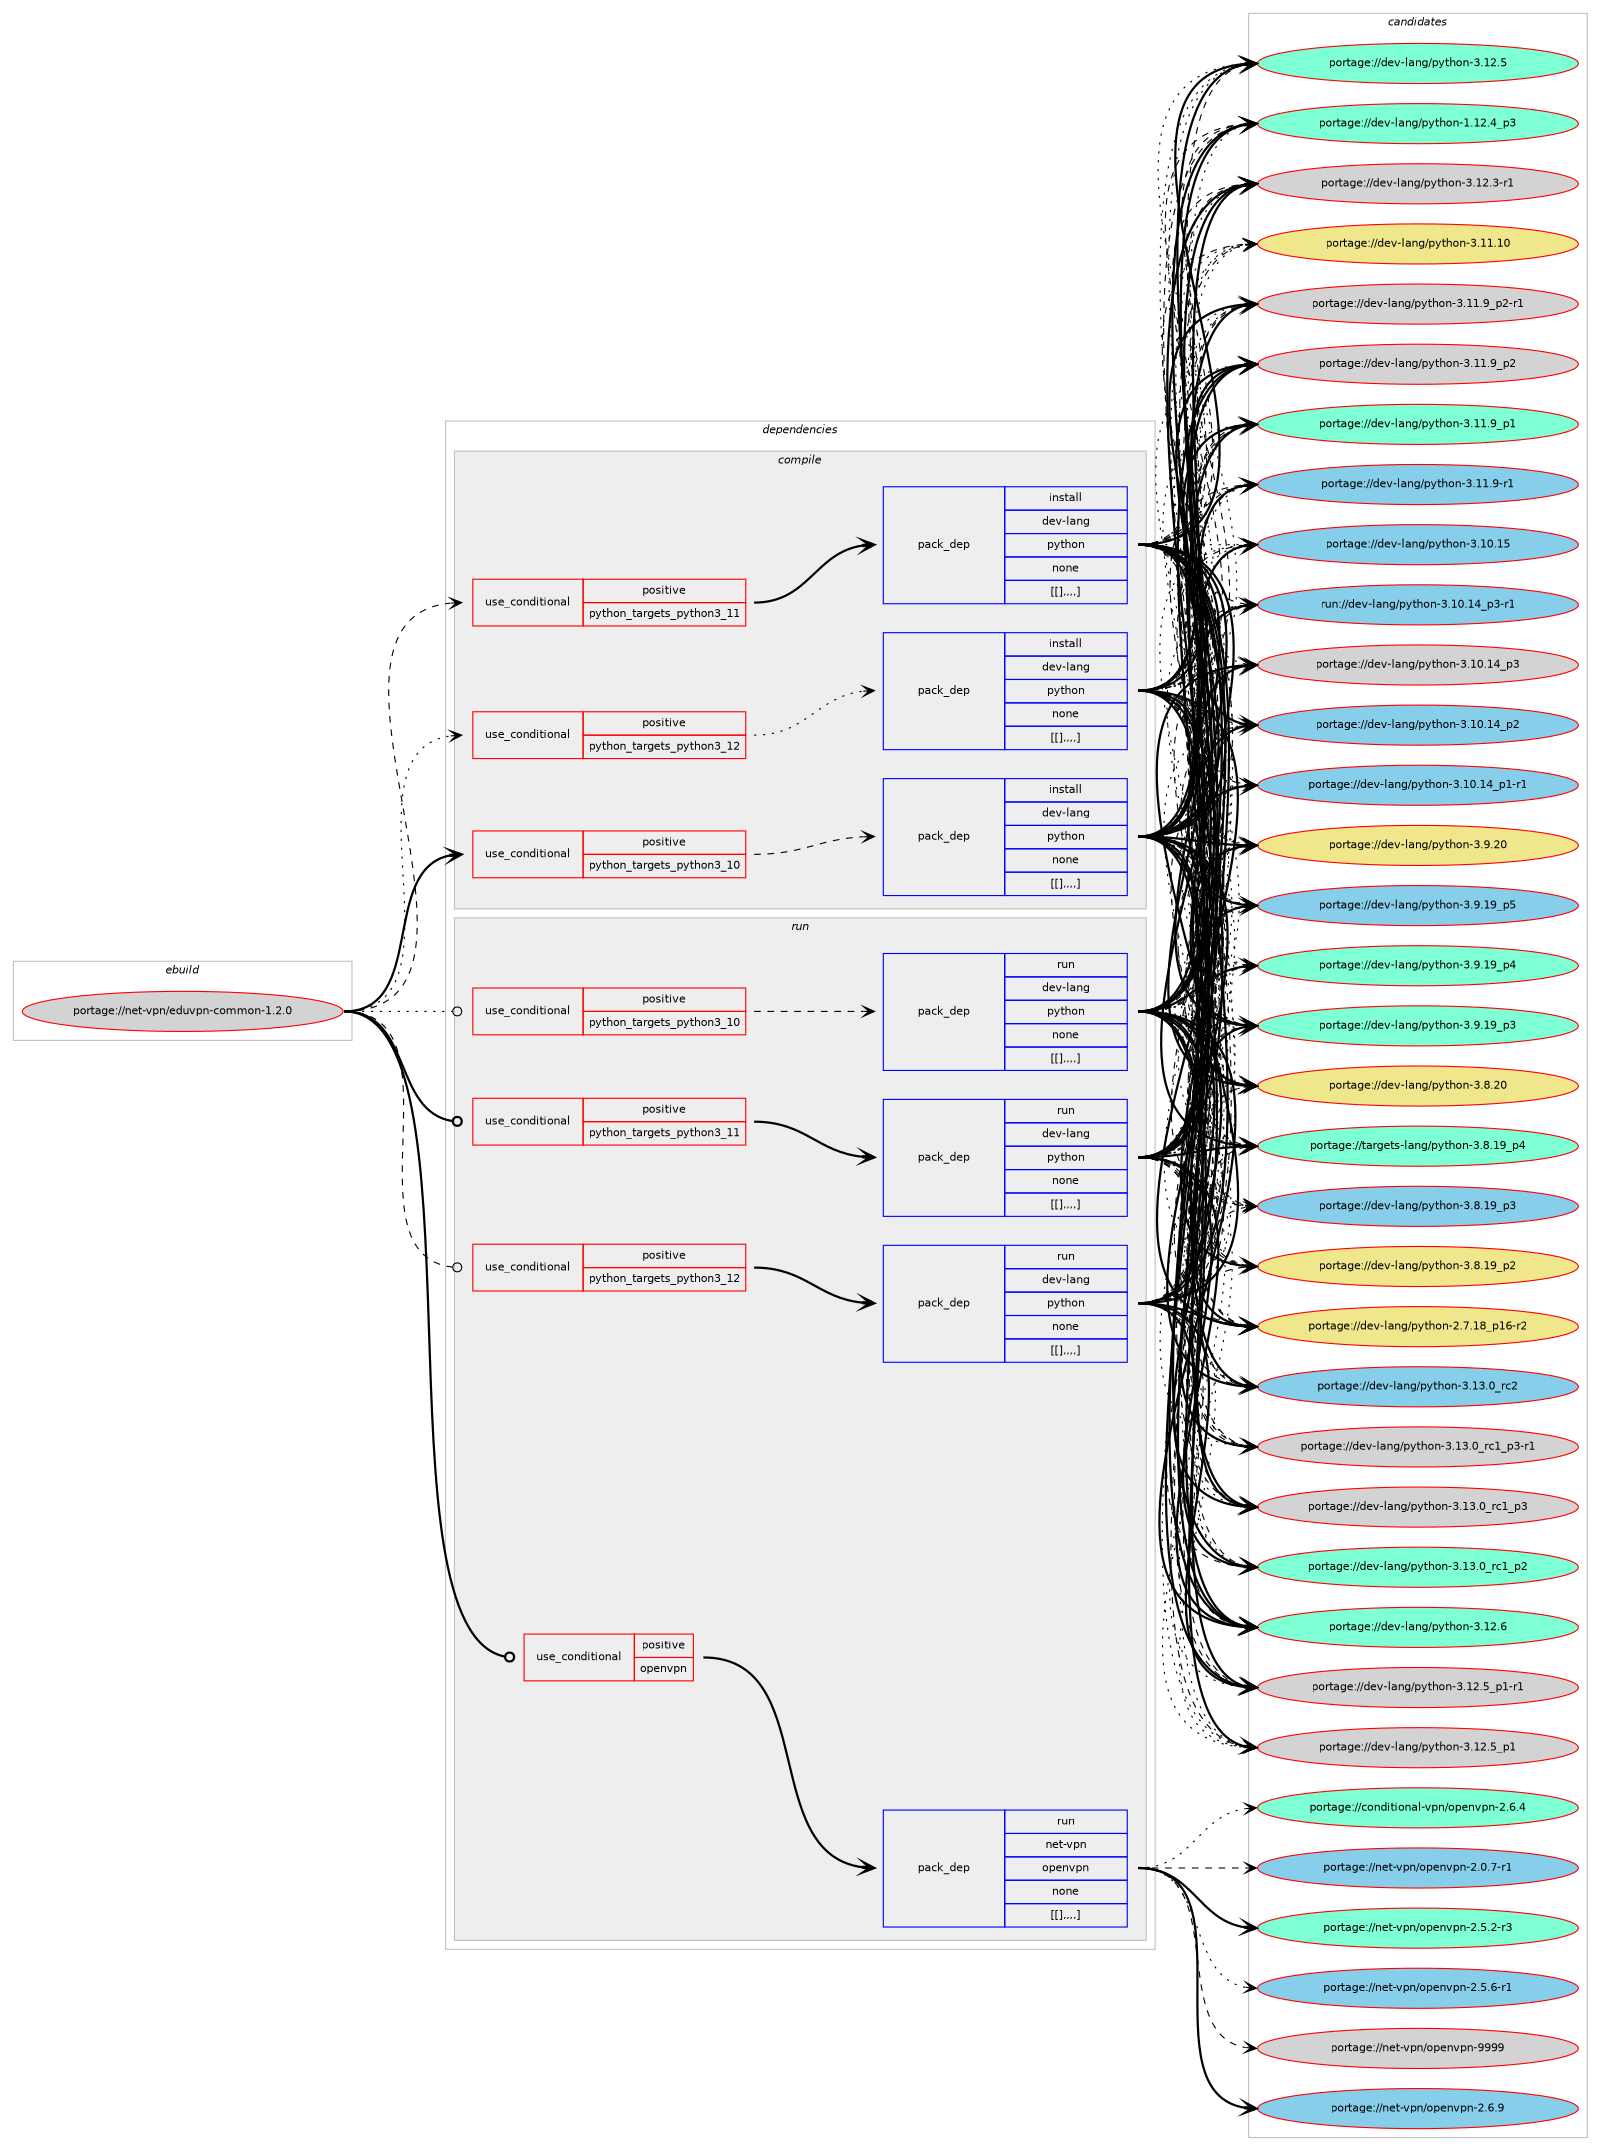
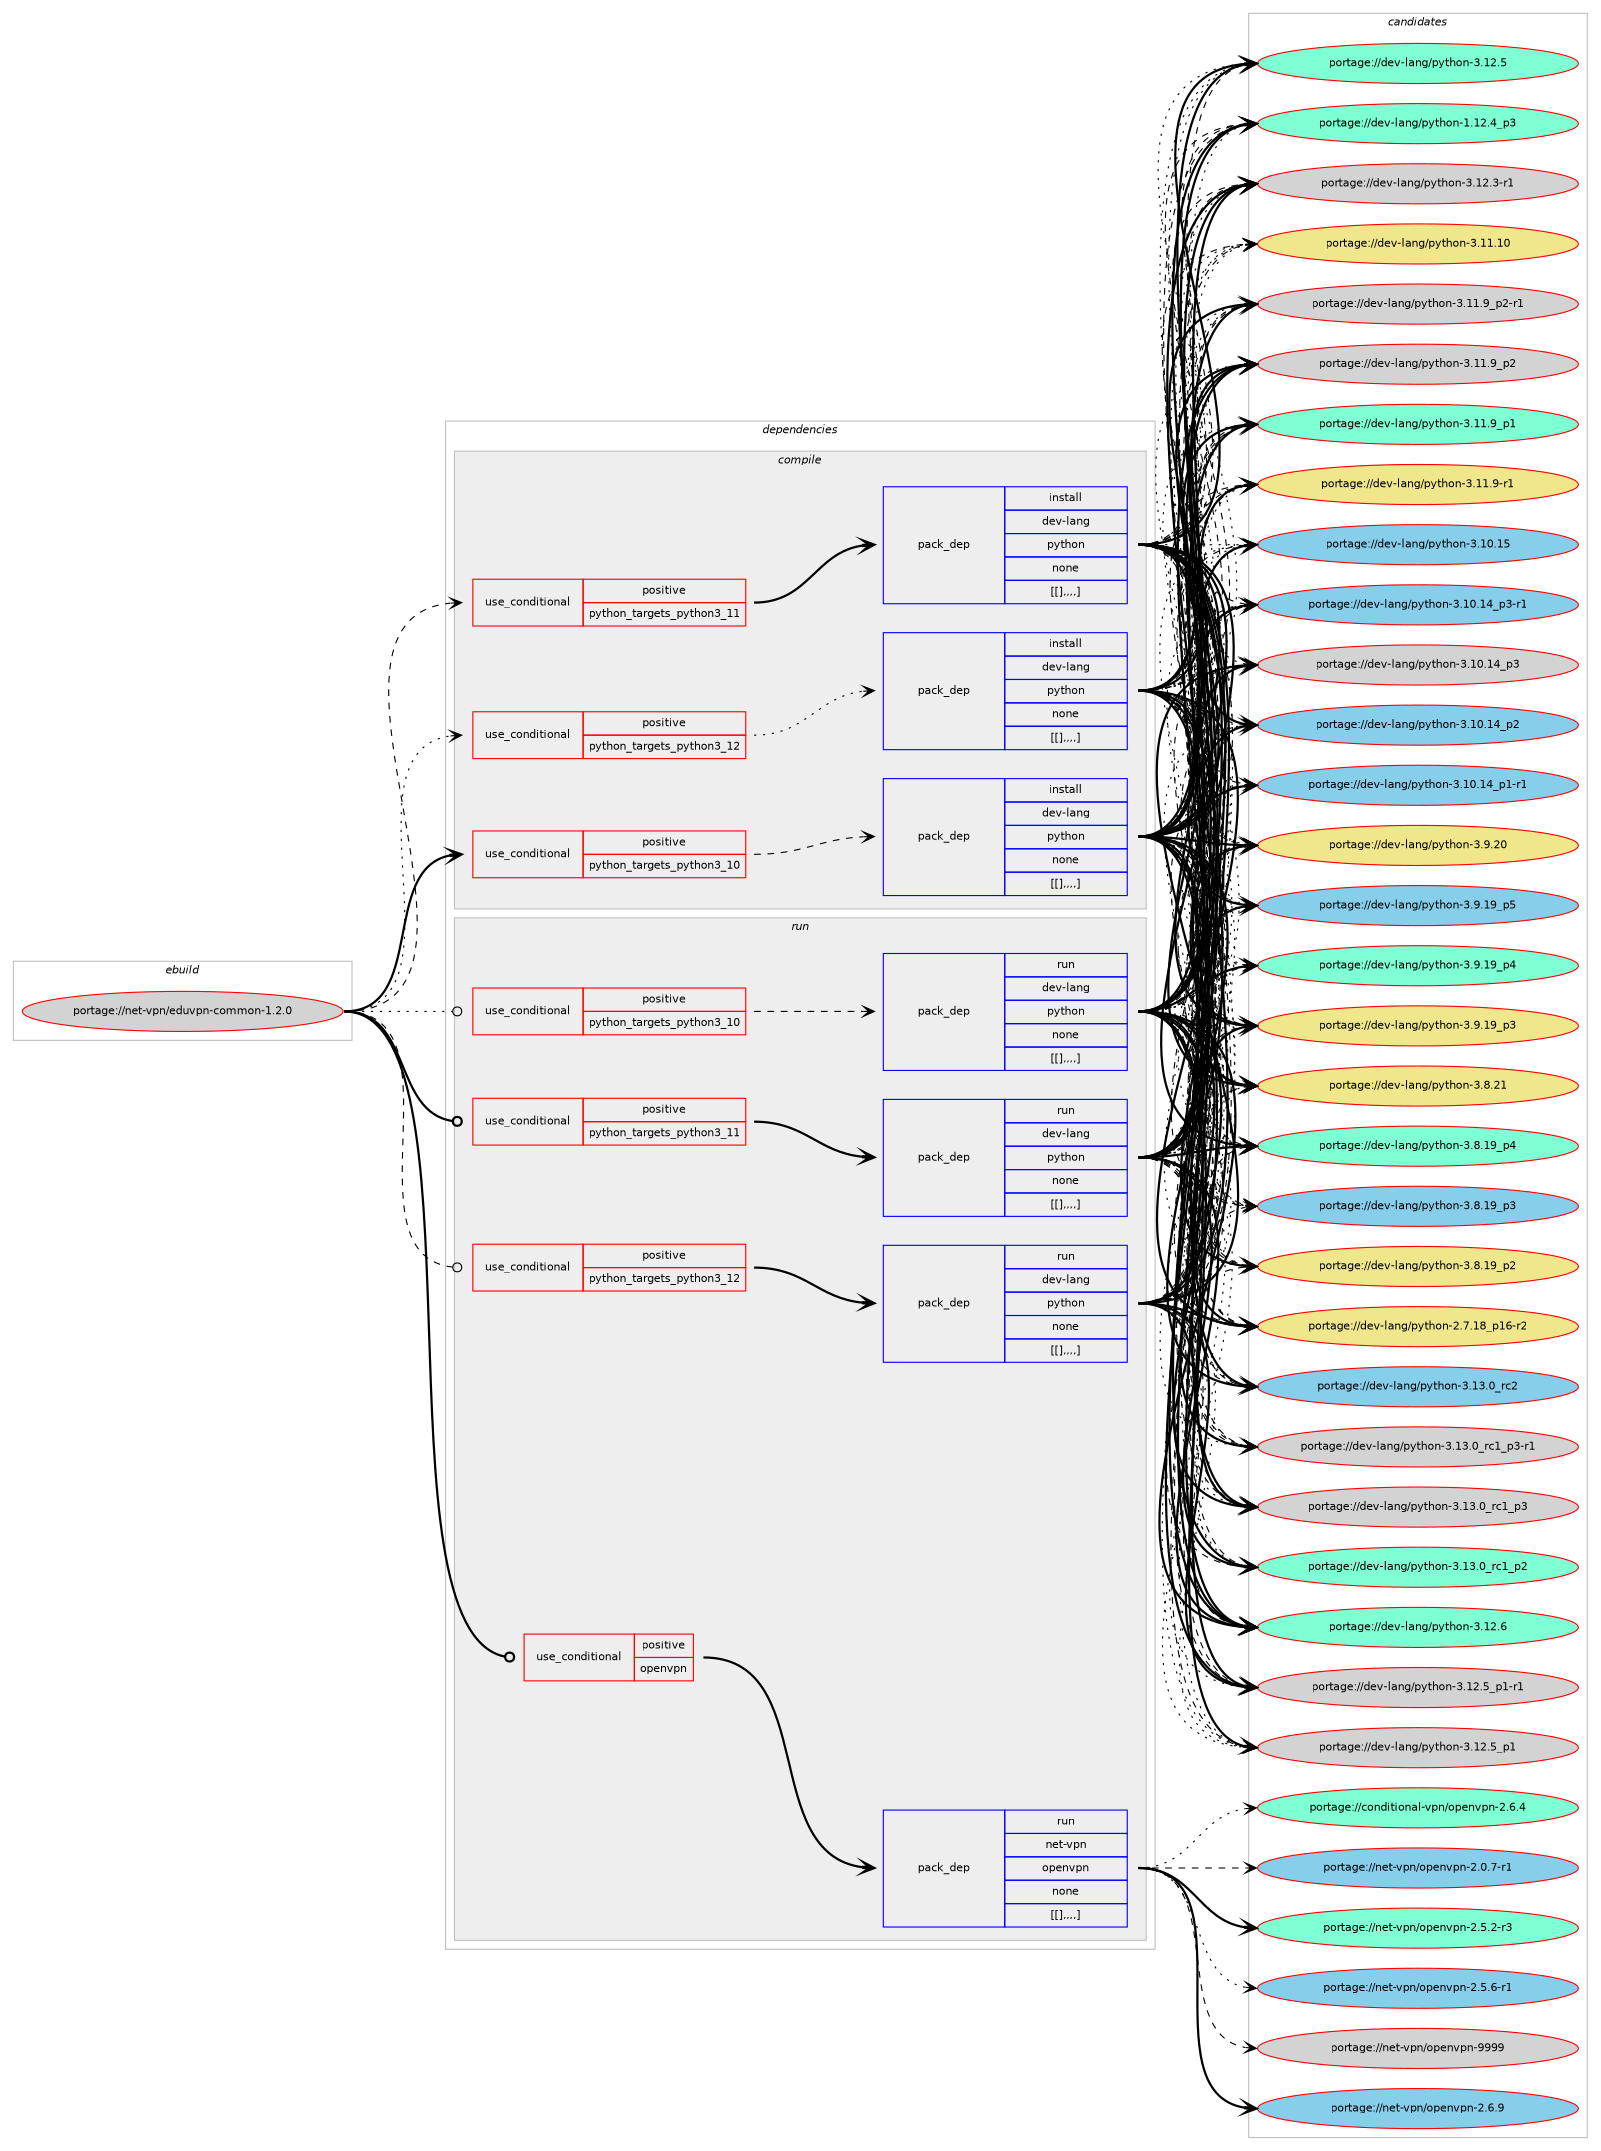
(1418, 485) -> (1418, 485)
(1418, 605) -> (1418, 605)
(1418, 1026) -> (1418, 1026)
(1418, 1086) -> (1418, 1086)
(1418, 1146) -> (1418, 1146)
